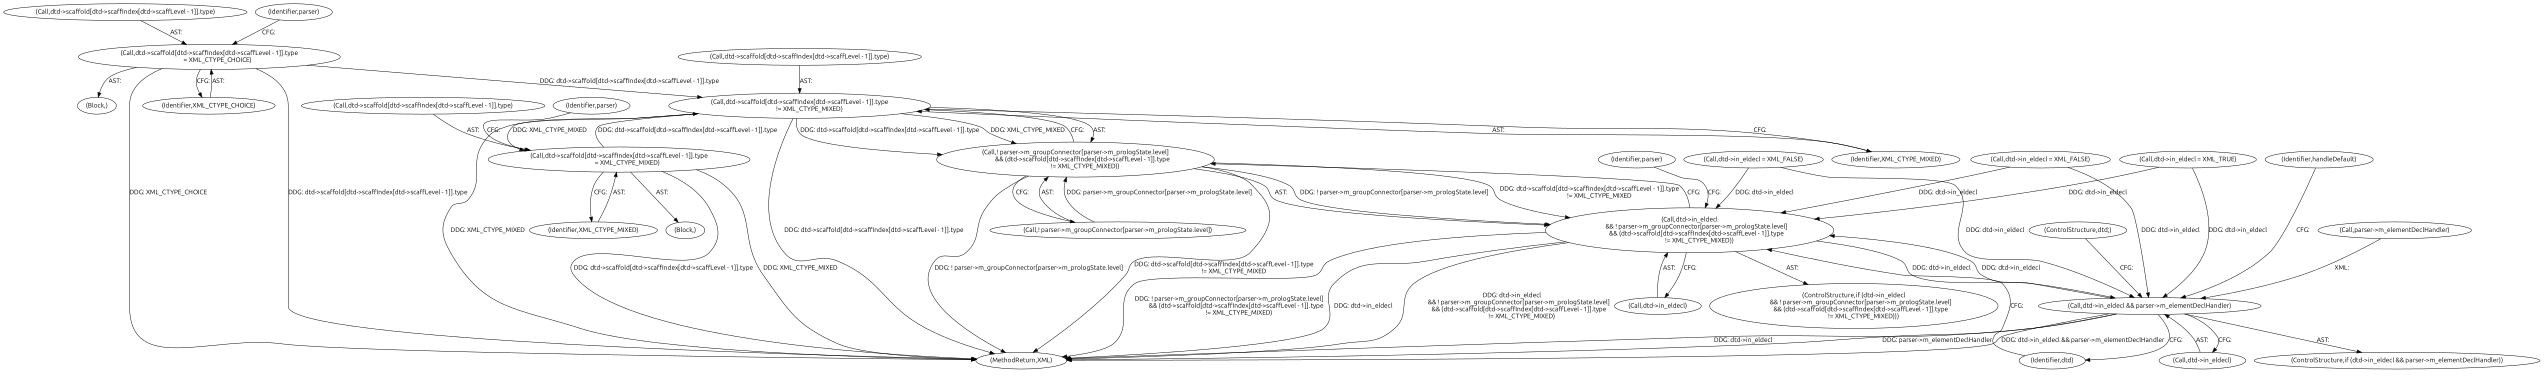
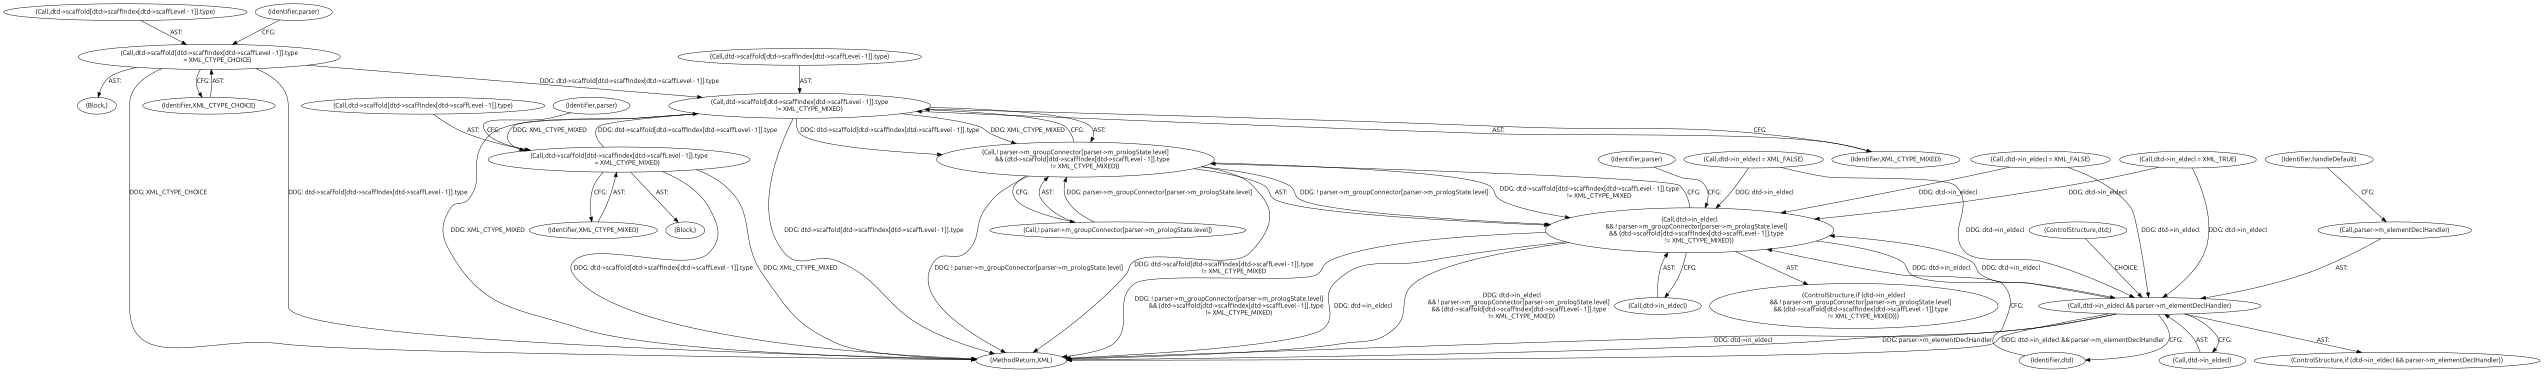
(2270, 252) -> (2355, 193)
(2127, 268) -> (2127, 268)
(2343, 268) -> (2343, 268)
